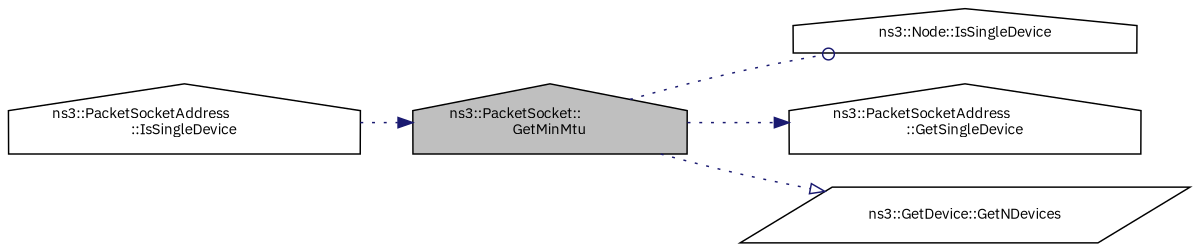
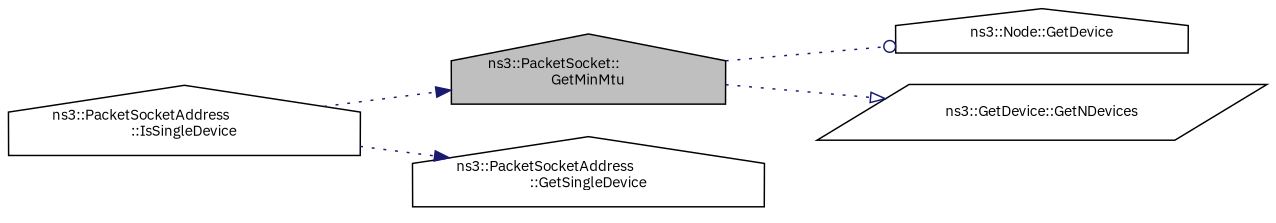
(965, 33) -> (1042, 33)
(731, 123) -> (397, 151)
